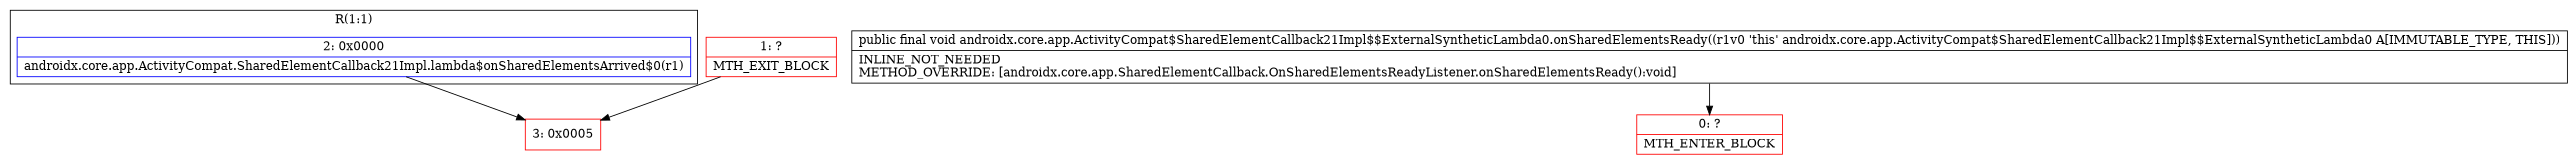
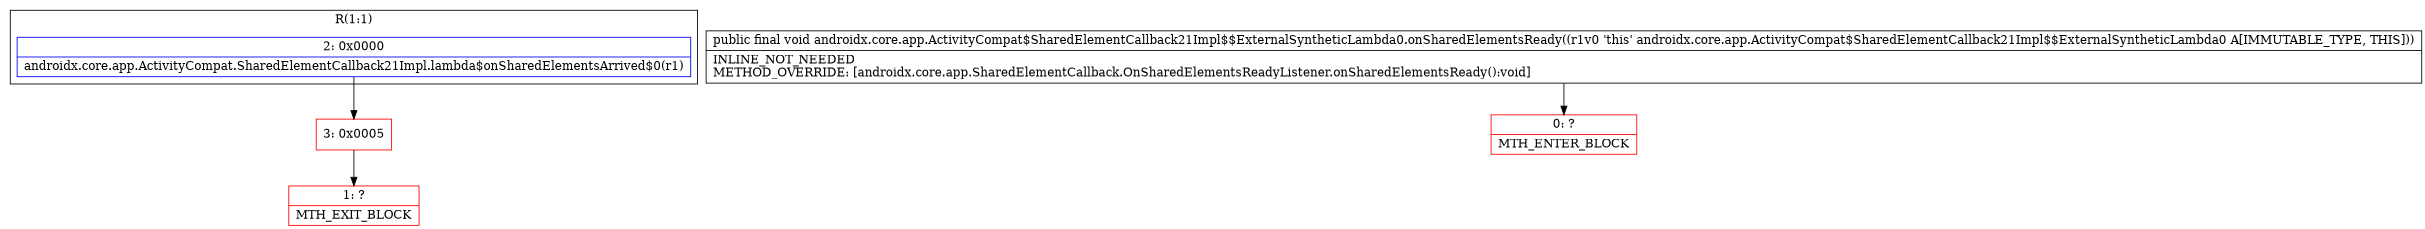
(665, 97) -> (354, 164)
